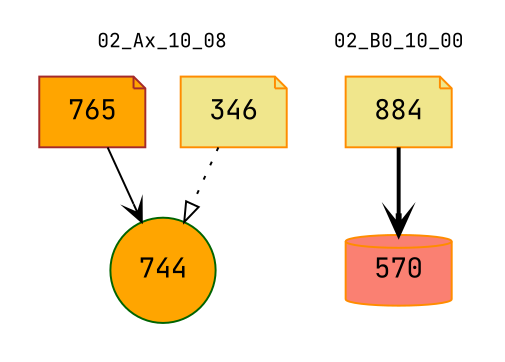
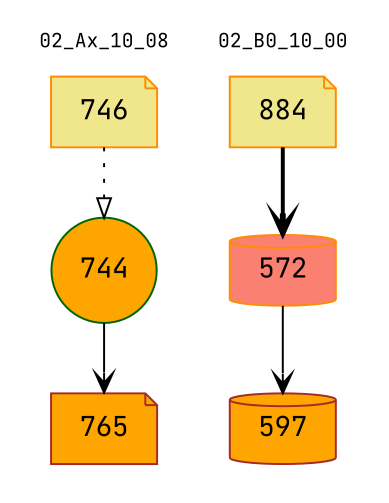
(234, 112) -> (104, 112)
(121, 176) -> (104, 348)
(399, 270) -> (283, 270)
none -> (283, 429)
